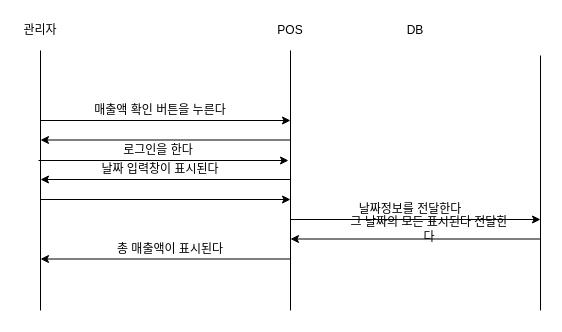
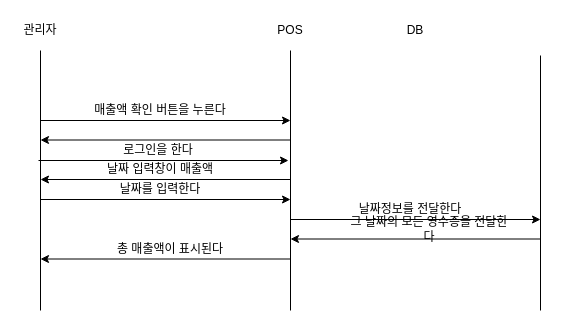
(161, 170) -> (161, 170)
none -> (161, 190)
(430, 230) -> (430, 230)
